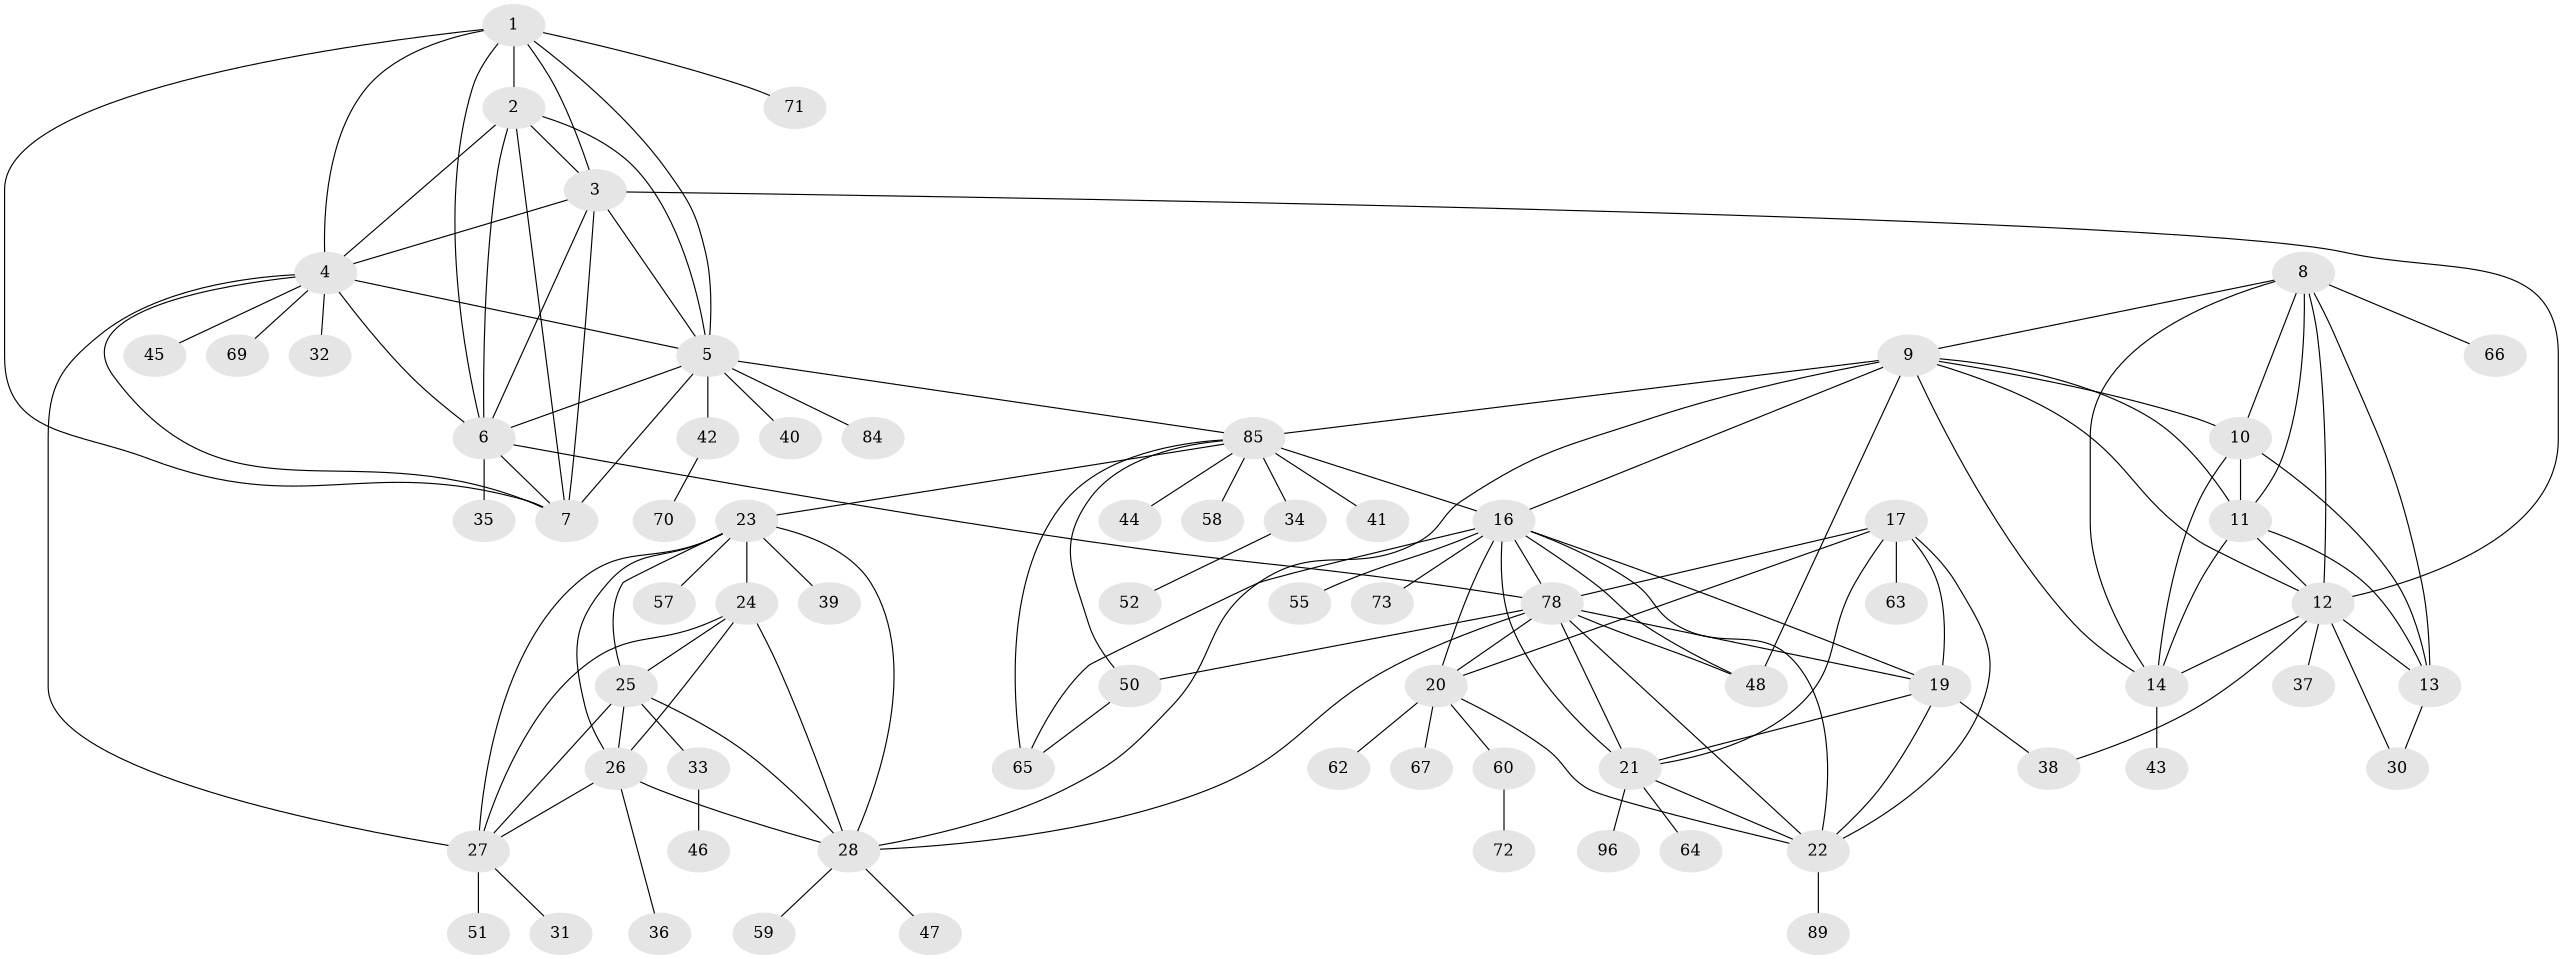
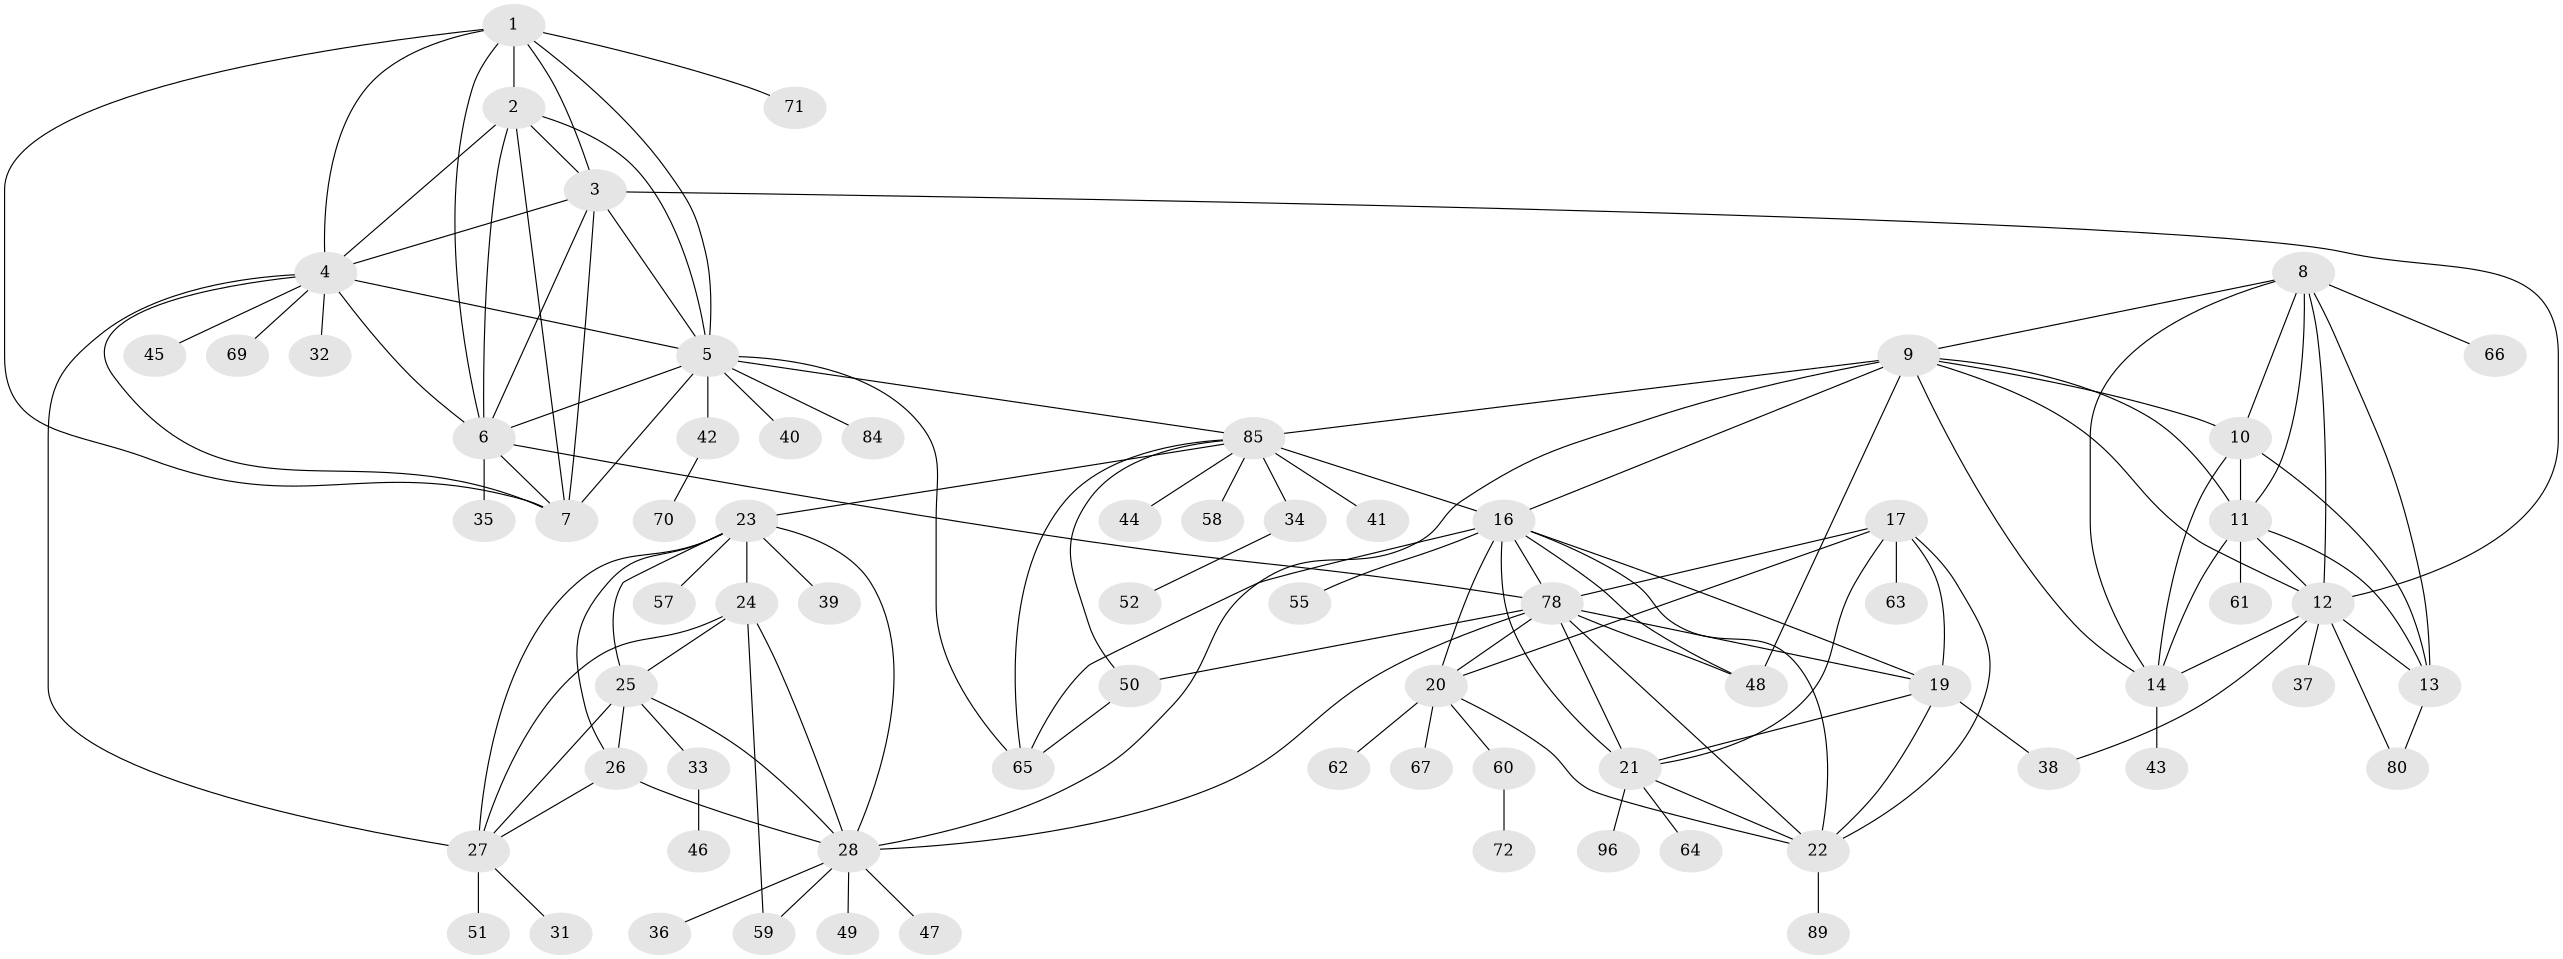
none -> (937, 482)
(1382, 603) -> none
none -> (2241, 603)
(683, 687) -> (756, 776)
(2398, 769) -> (2398, 769)
(638, 851) -> (754, 893)
none -> (848, 934)
